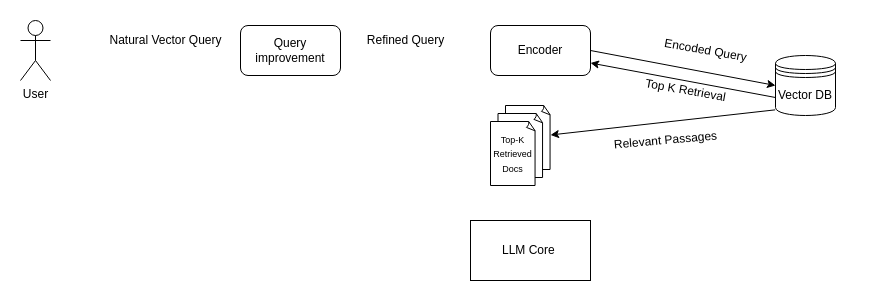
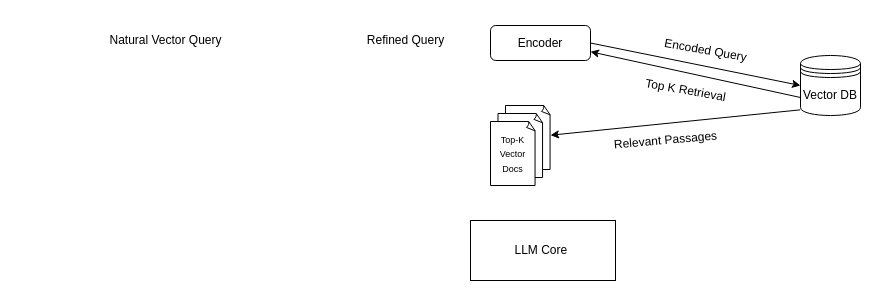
(36, 51) -> none
(291, 51) -> none
(541, 51) -> (541, 43)
(806, 86) -> (831, 86)
(513, 154) -> (513, 154)
(531, 251) -> (543, 251)
